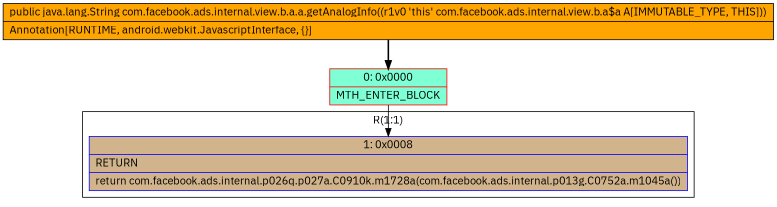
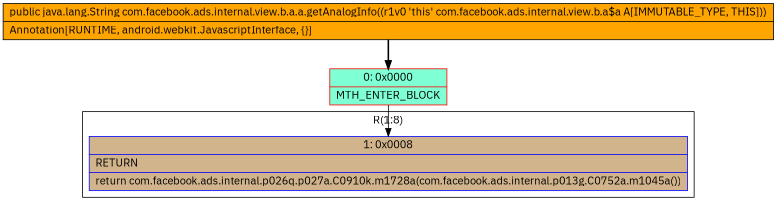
(388, 121) -> (388, 121)
